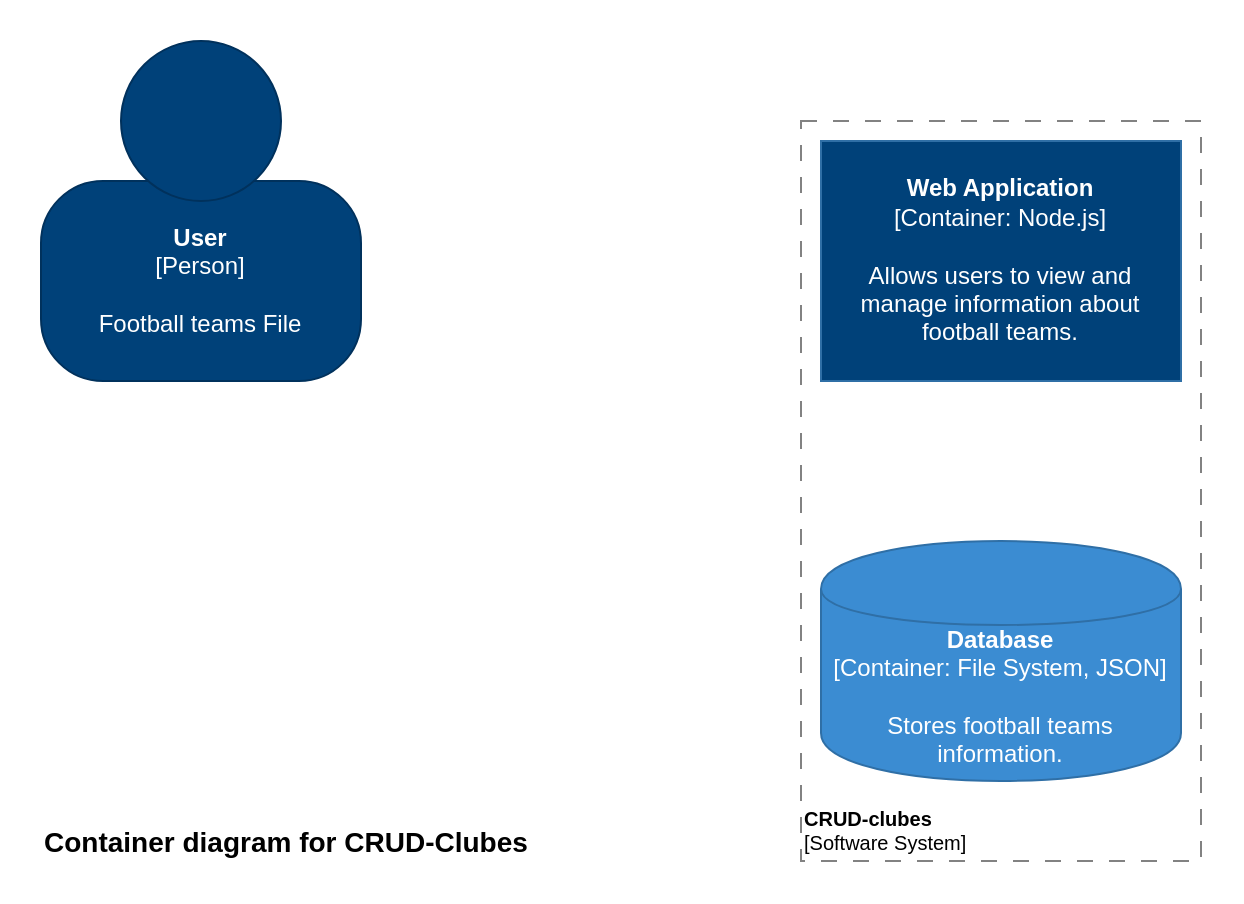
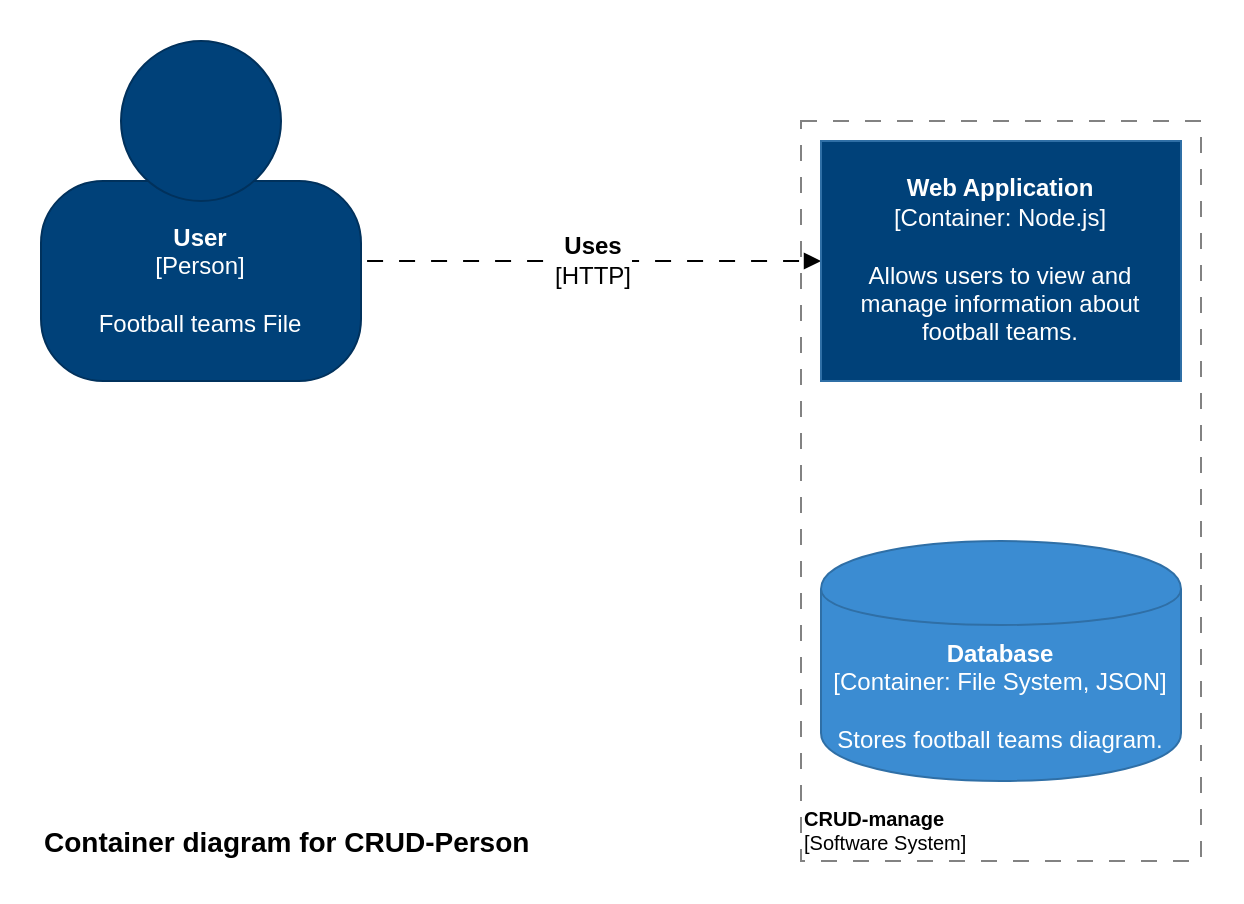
none -> (793, 261)
(1001, 697) -> (1001, 697)
(898, 831) -> (898, 831)
(282, 844) -> (286, 844)
